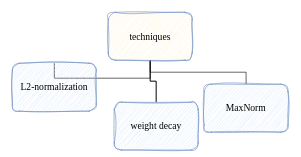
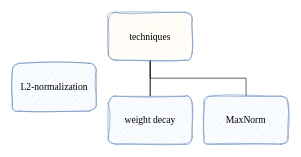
(123, 78) -> none
(246, 108) -> (246, 120)
(156, 126) -> (150, 120)
